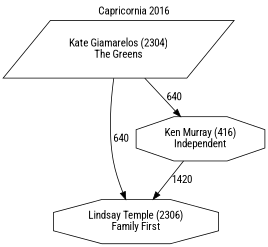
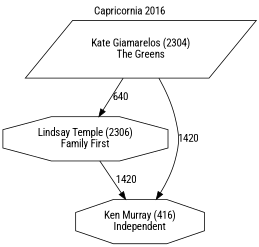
(174, 97) -> (189, 139)
(171, 177) -> (111, 177)
